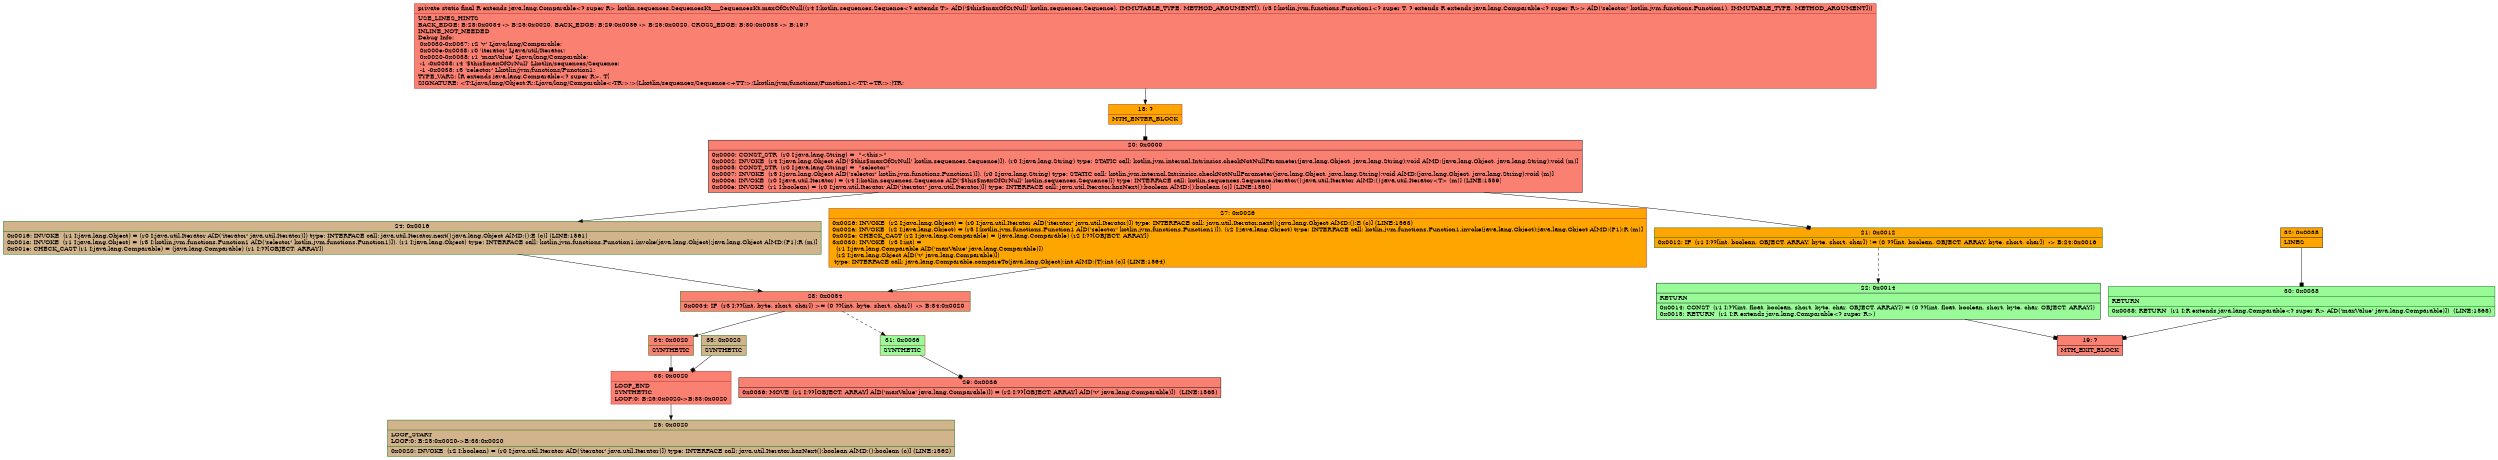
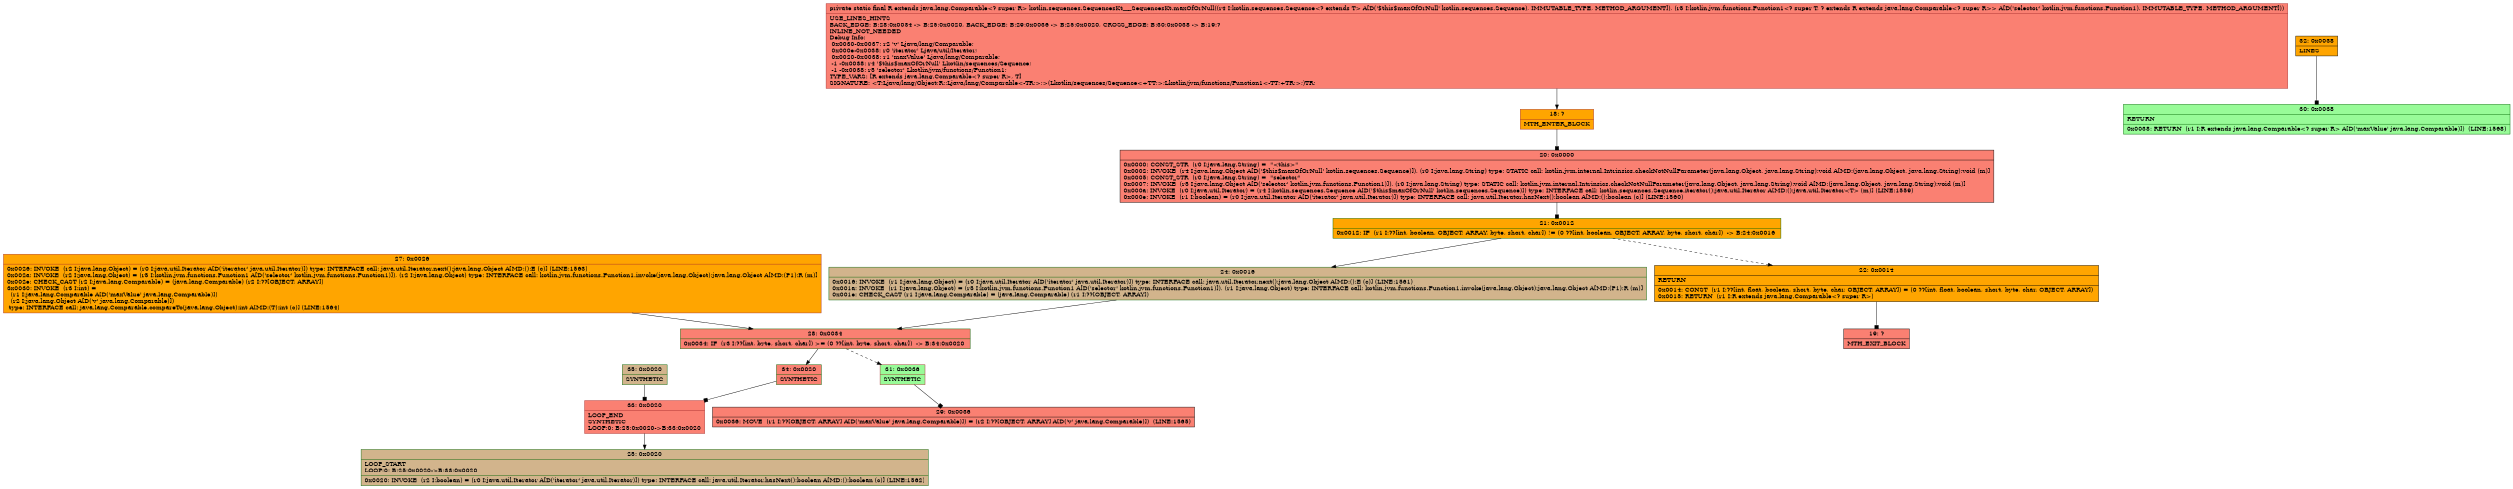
(730, 207) -> (1419, 252)
(1878, 301) -> (1877, 284)
(2179, 327) -> none
